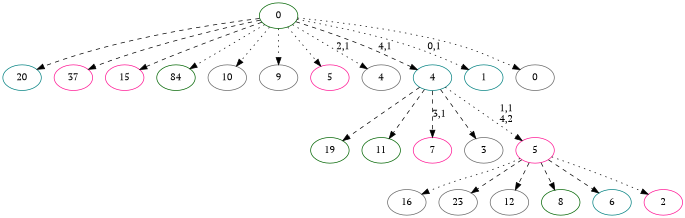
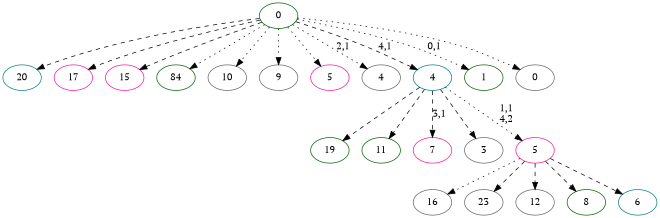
(73, 78) -> (73, 78)
(484, 78) -> (484, 78)
(663, 202) -> none
